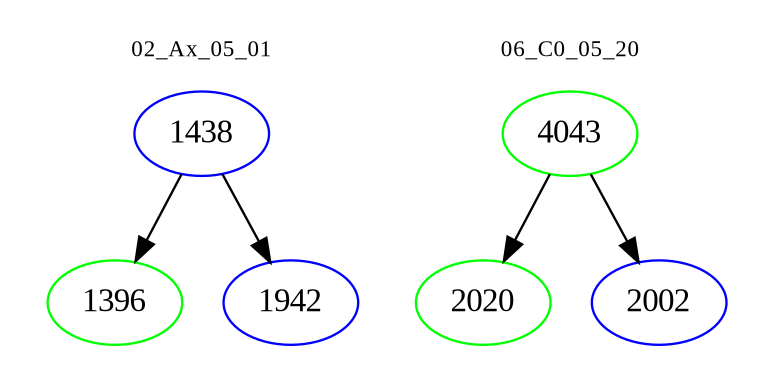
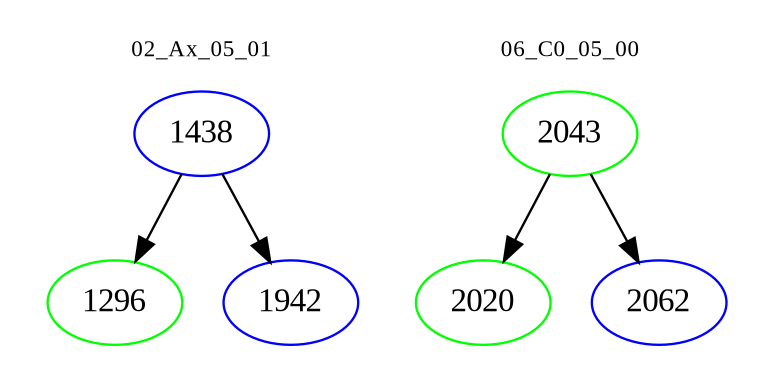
(571, 50) -> (571, 50)
(570, 134) -> (570, 134)
(115, 303) -> (115, 303)
(659, 303) -> (659, 303)
